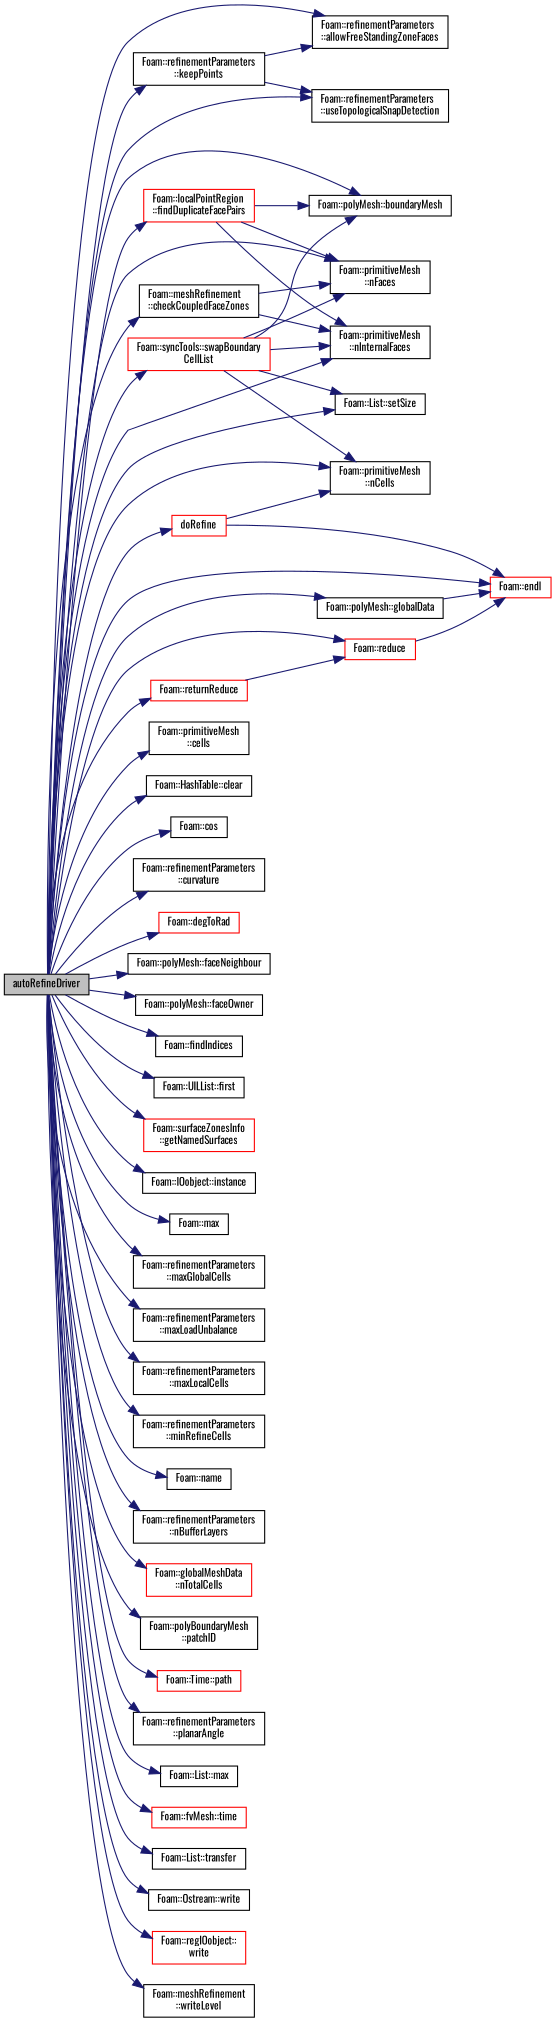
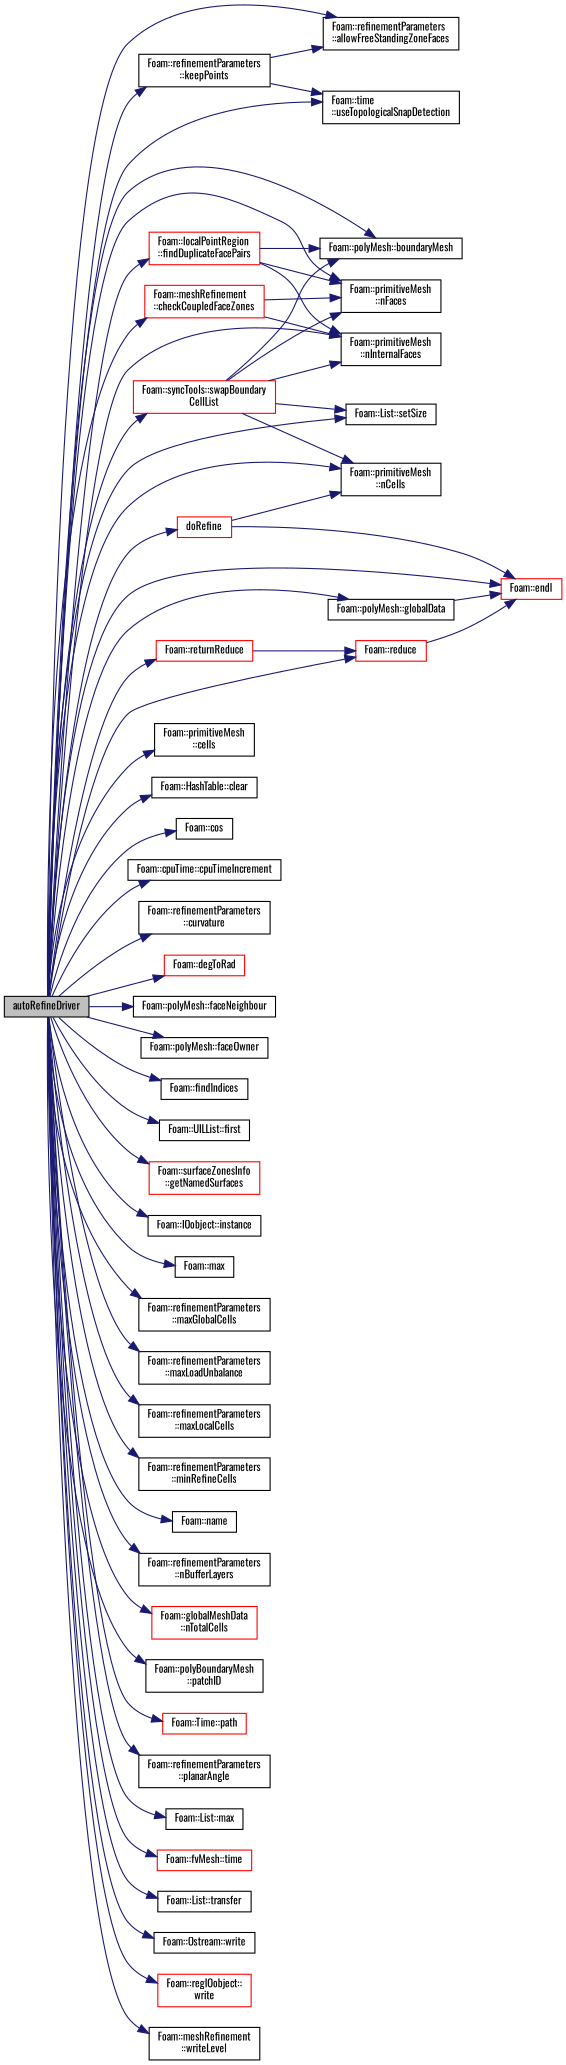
(380, 106) -> (391, 107)
(199, 301) -> (204, 302)
none -> (204, 870)
